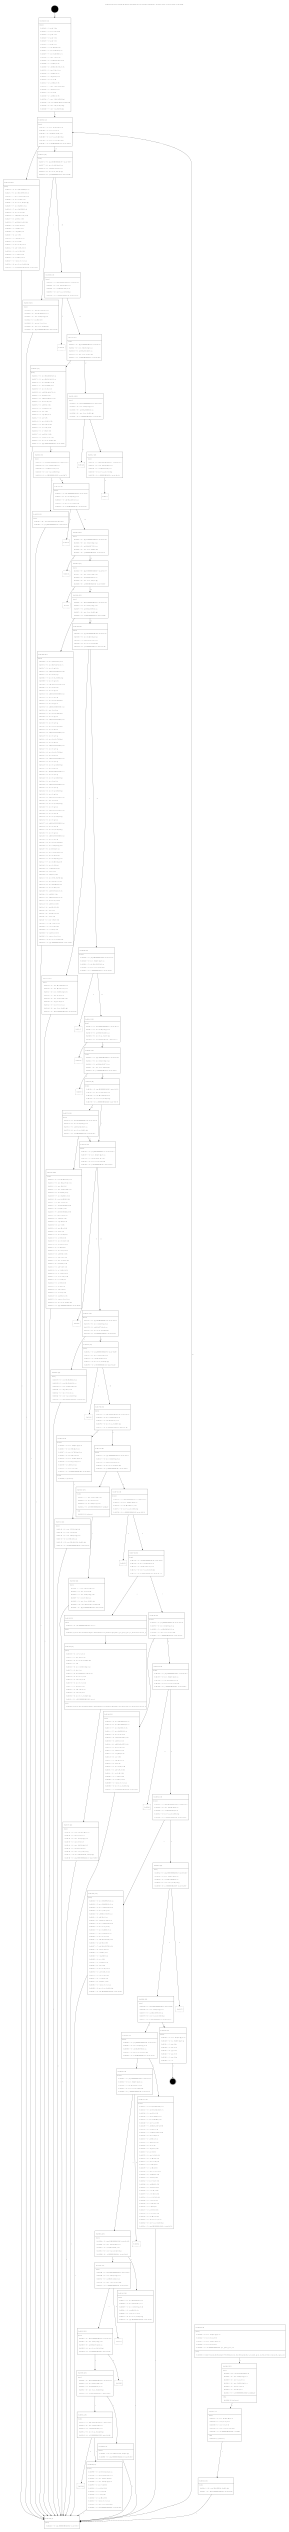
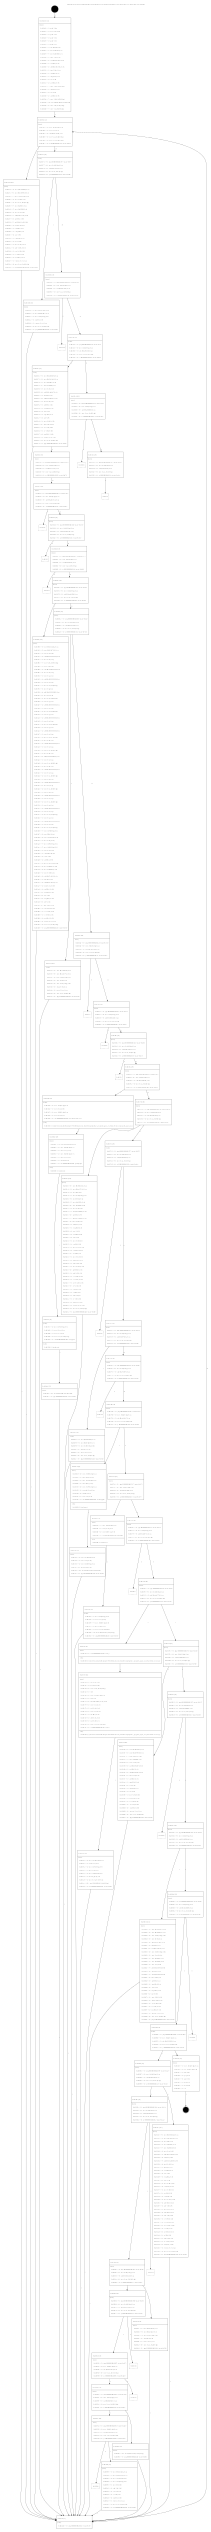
(50, 519) -> none
(100, 1123) -> (120, 1092)
